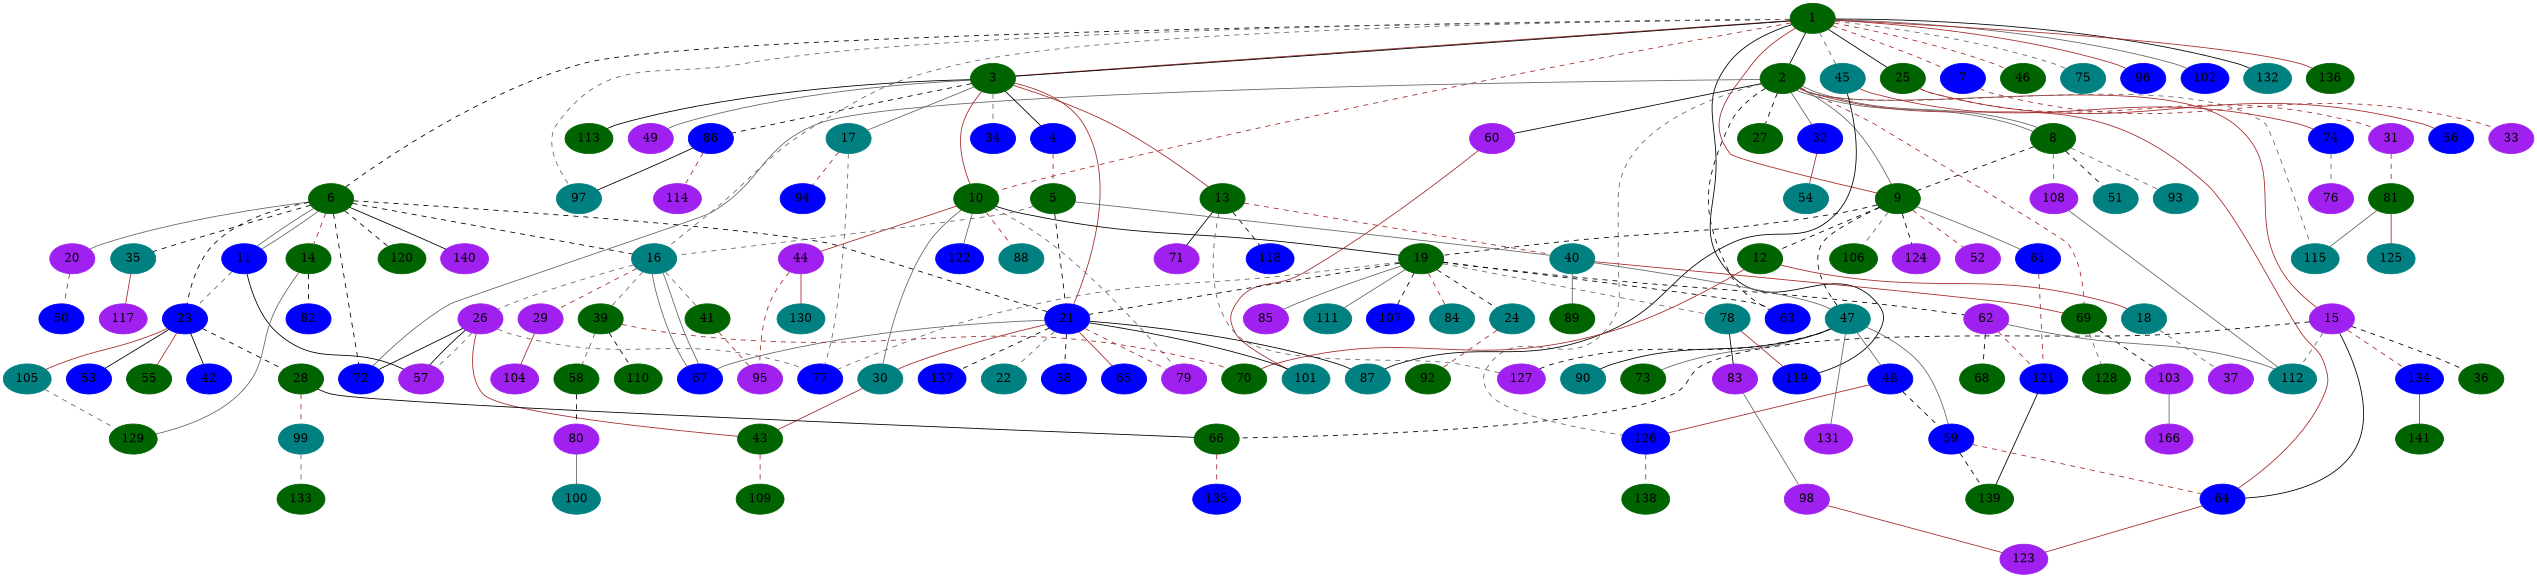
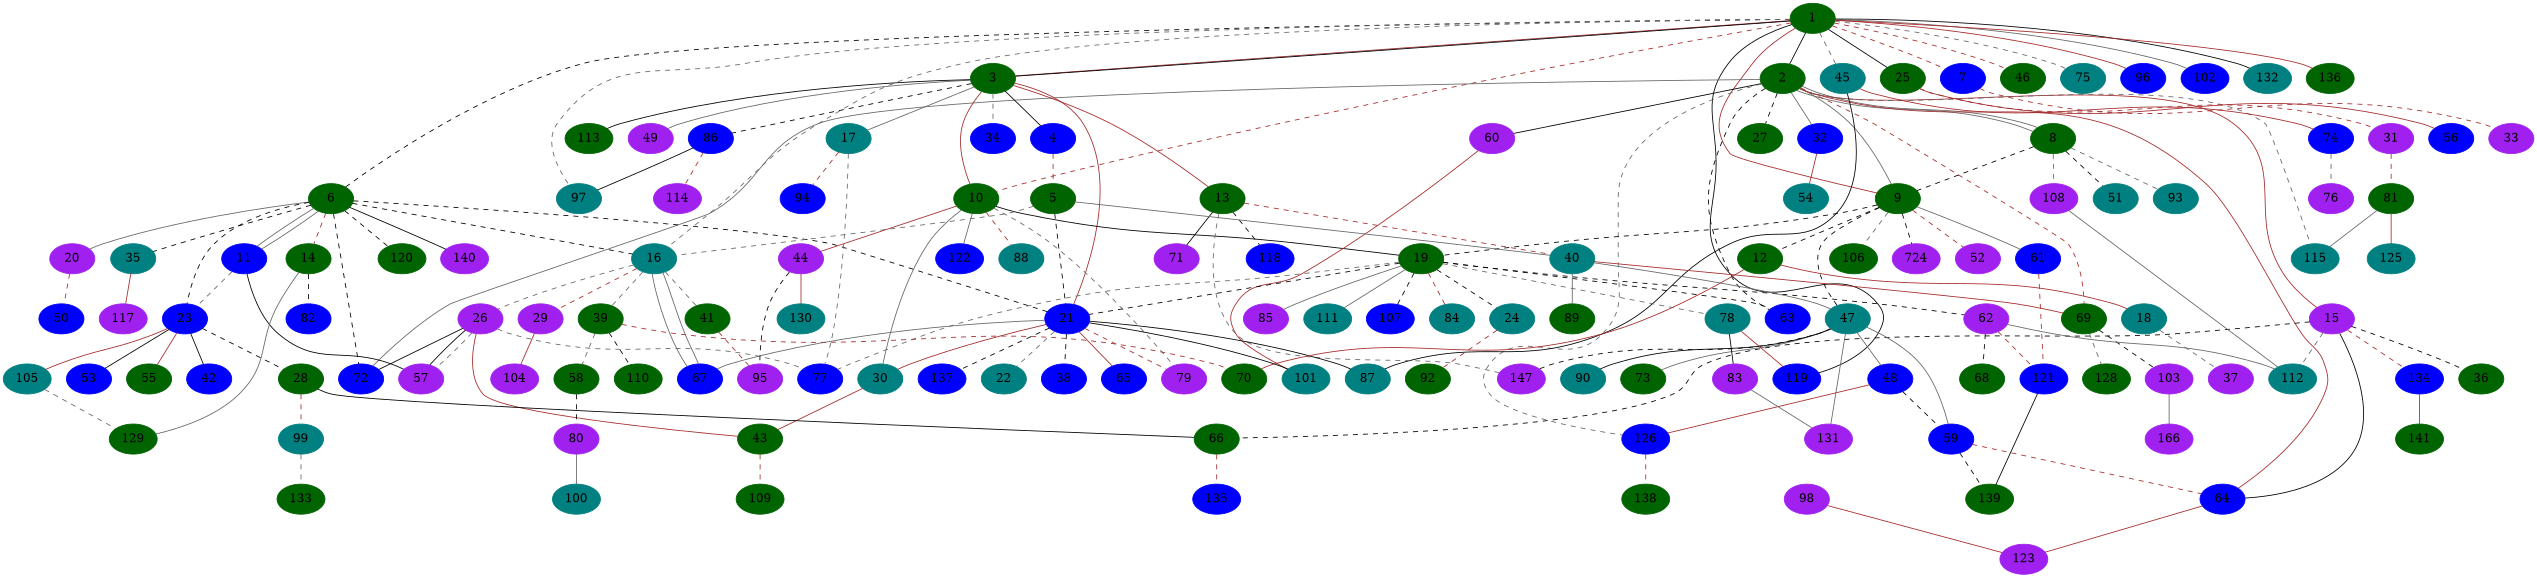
(1916, 259) -> (1916, 259)
(766, 315) -> (766, 315)
(1521, 379) -> (1521, 379)
(1771, 439) -> (1784, 411)
